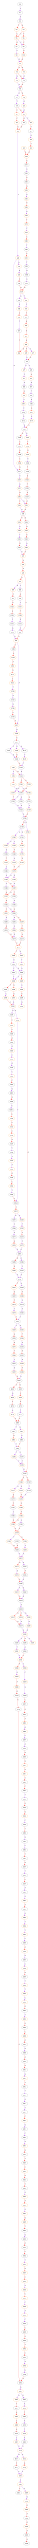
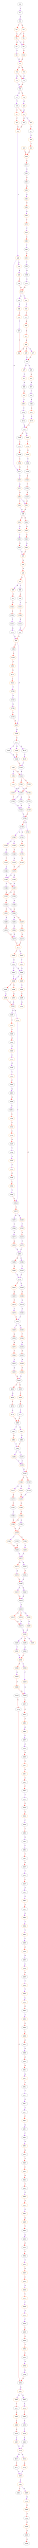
(17, 1691) -> (21, 1691)
